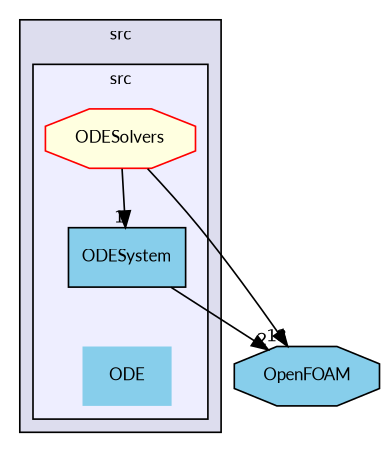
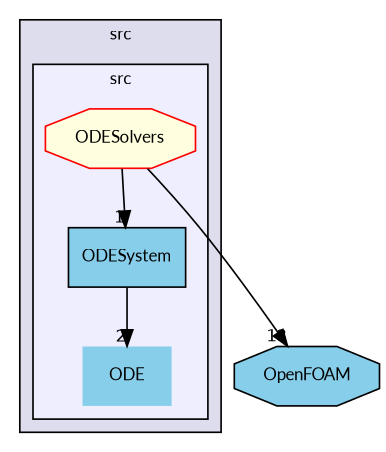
(196, 303) -> (127, 309)
